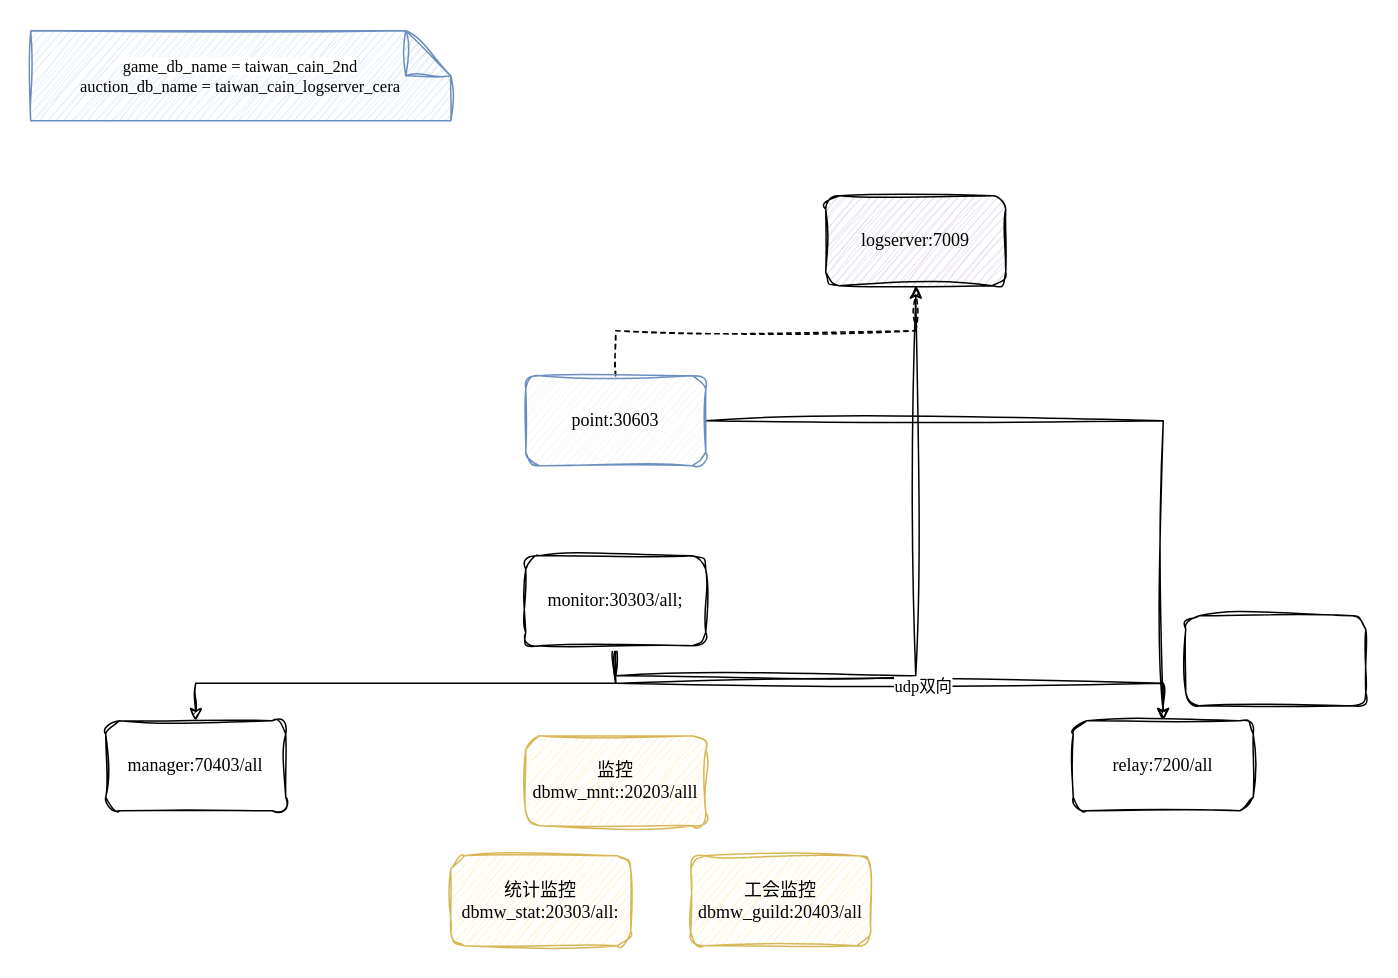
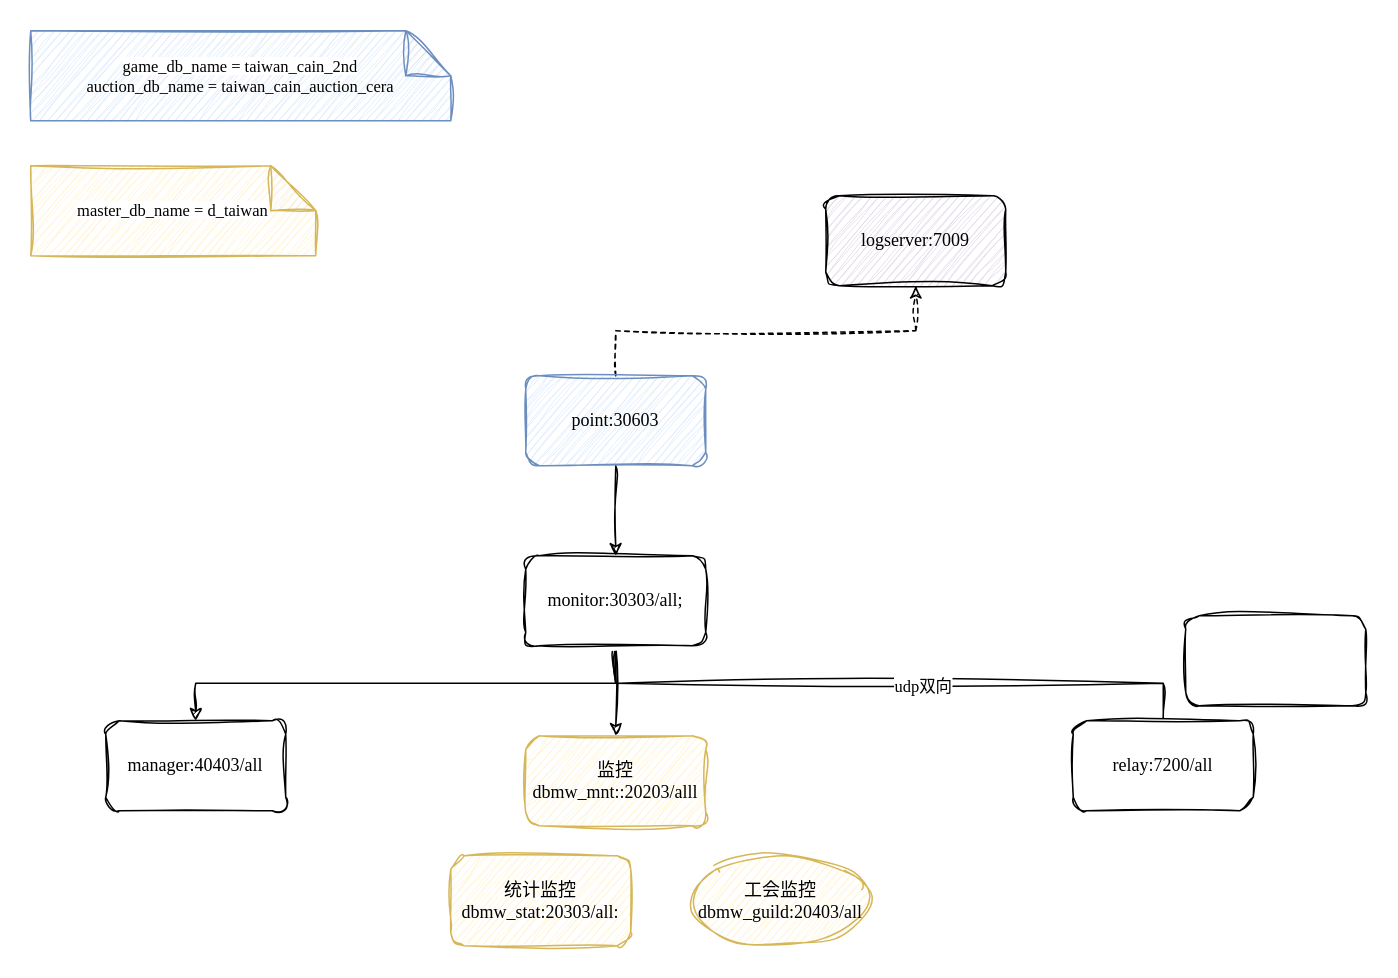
(241, 76) -> (241, 76)
none -> (173, 211)
(616, 421) -> (616, 421)
(980, 421) -> (616, 506)
(916, 551) -> (616, 706)
(1159, 683) -> (1163, 714)
(196, 766) -> (196, 766)
(781, 901) -> (781, 901)
